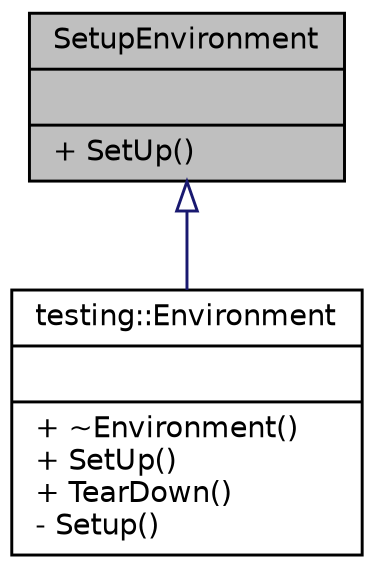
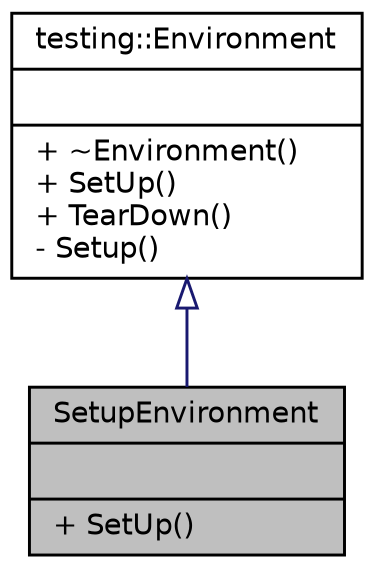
(187, 251) -> (187, 348)
